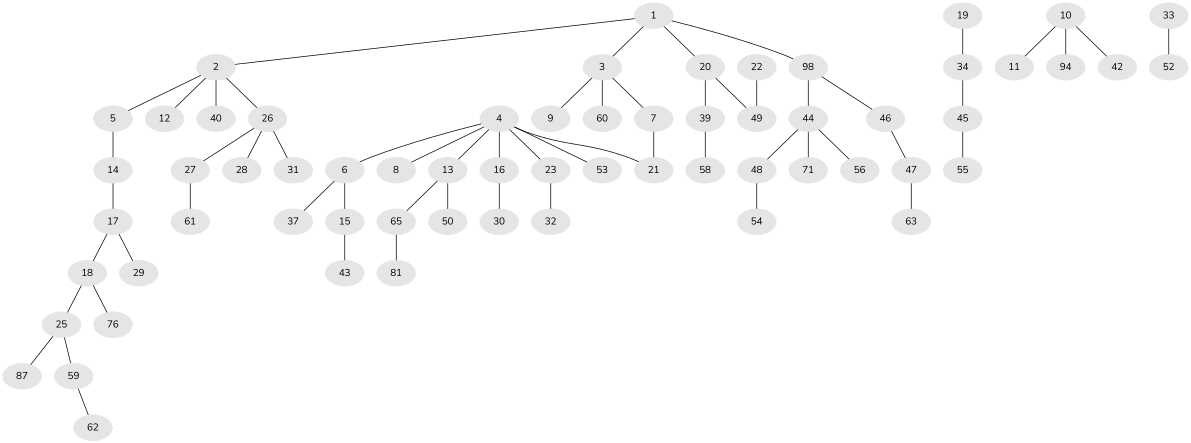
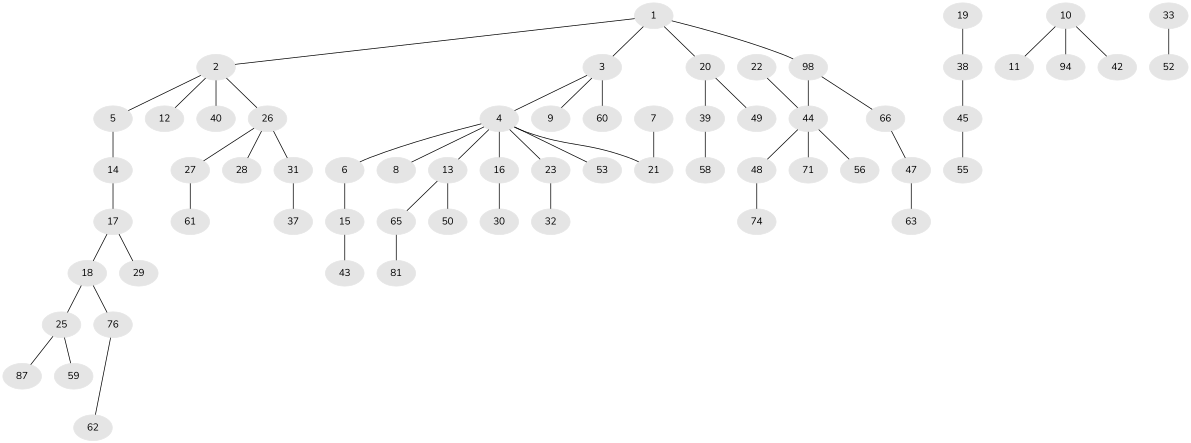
(963, 67) -> (963, 67)
(628, 93) -> (551, 93)
(757, 93) -> (782, 93)
(886, 119) -> (886, 119)
(319, 196) -> (293, 196)
(757, 222) -> (757, 222)
(83, 402) -> (103, 376)
